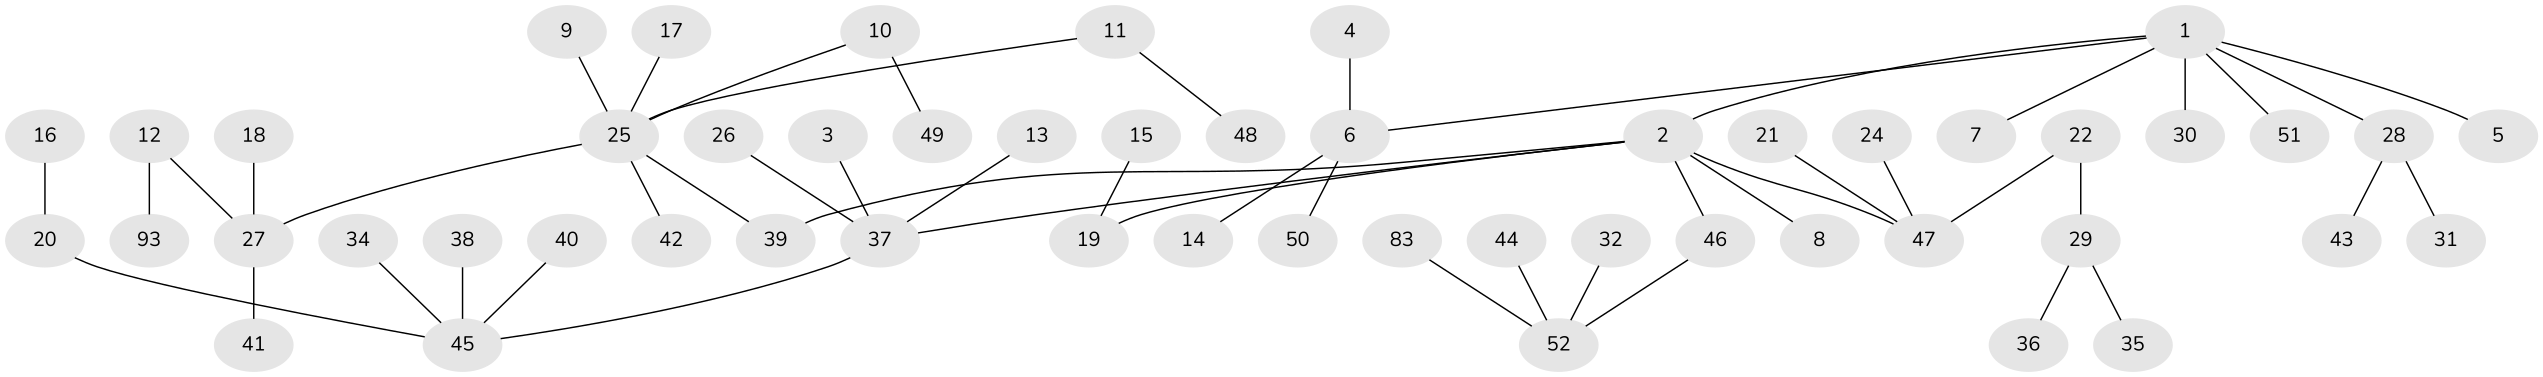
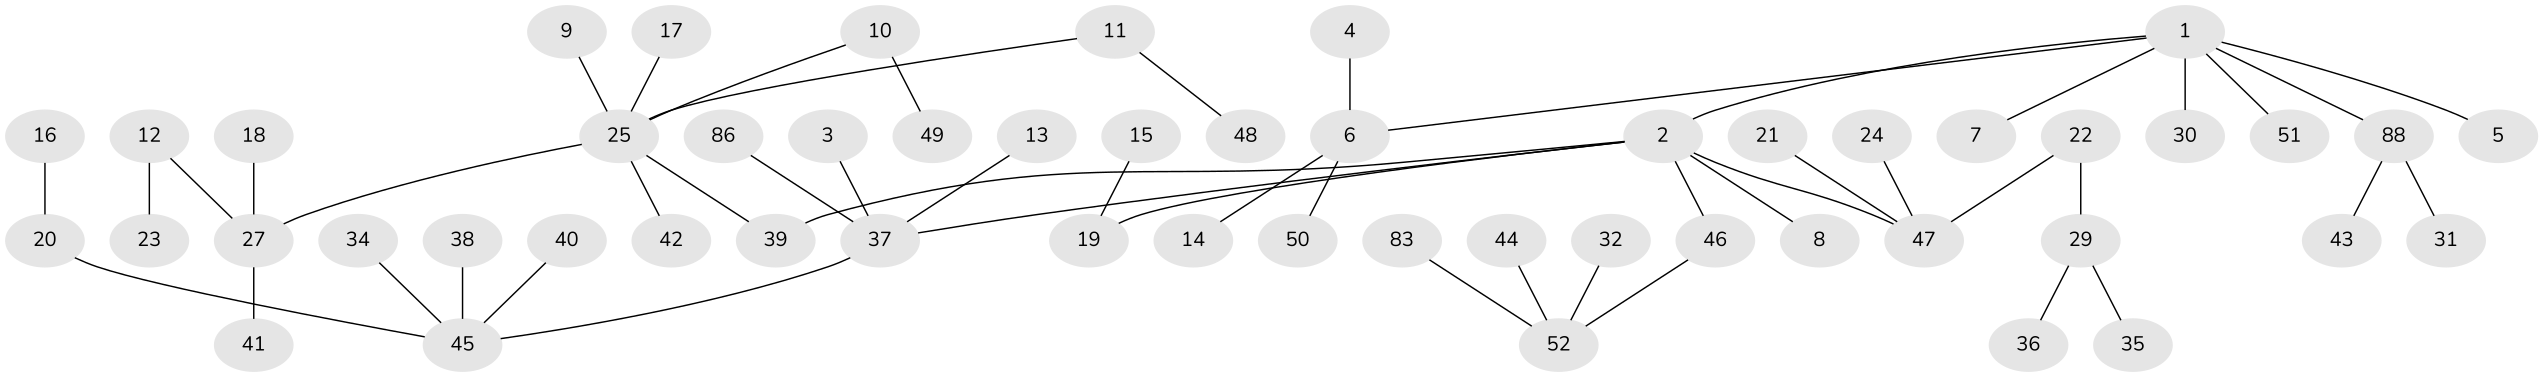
(724, 136) -> (724, 136)
(2394, 136) -> (2394, 136)
(149, 241) -> (149, 241)
